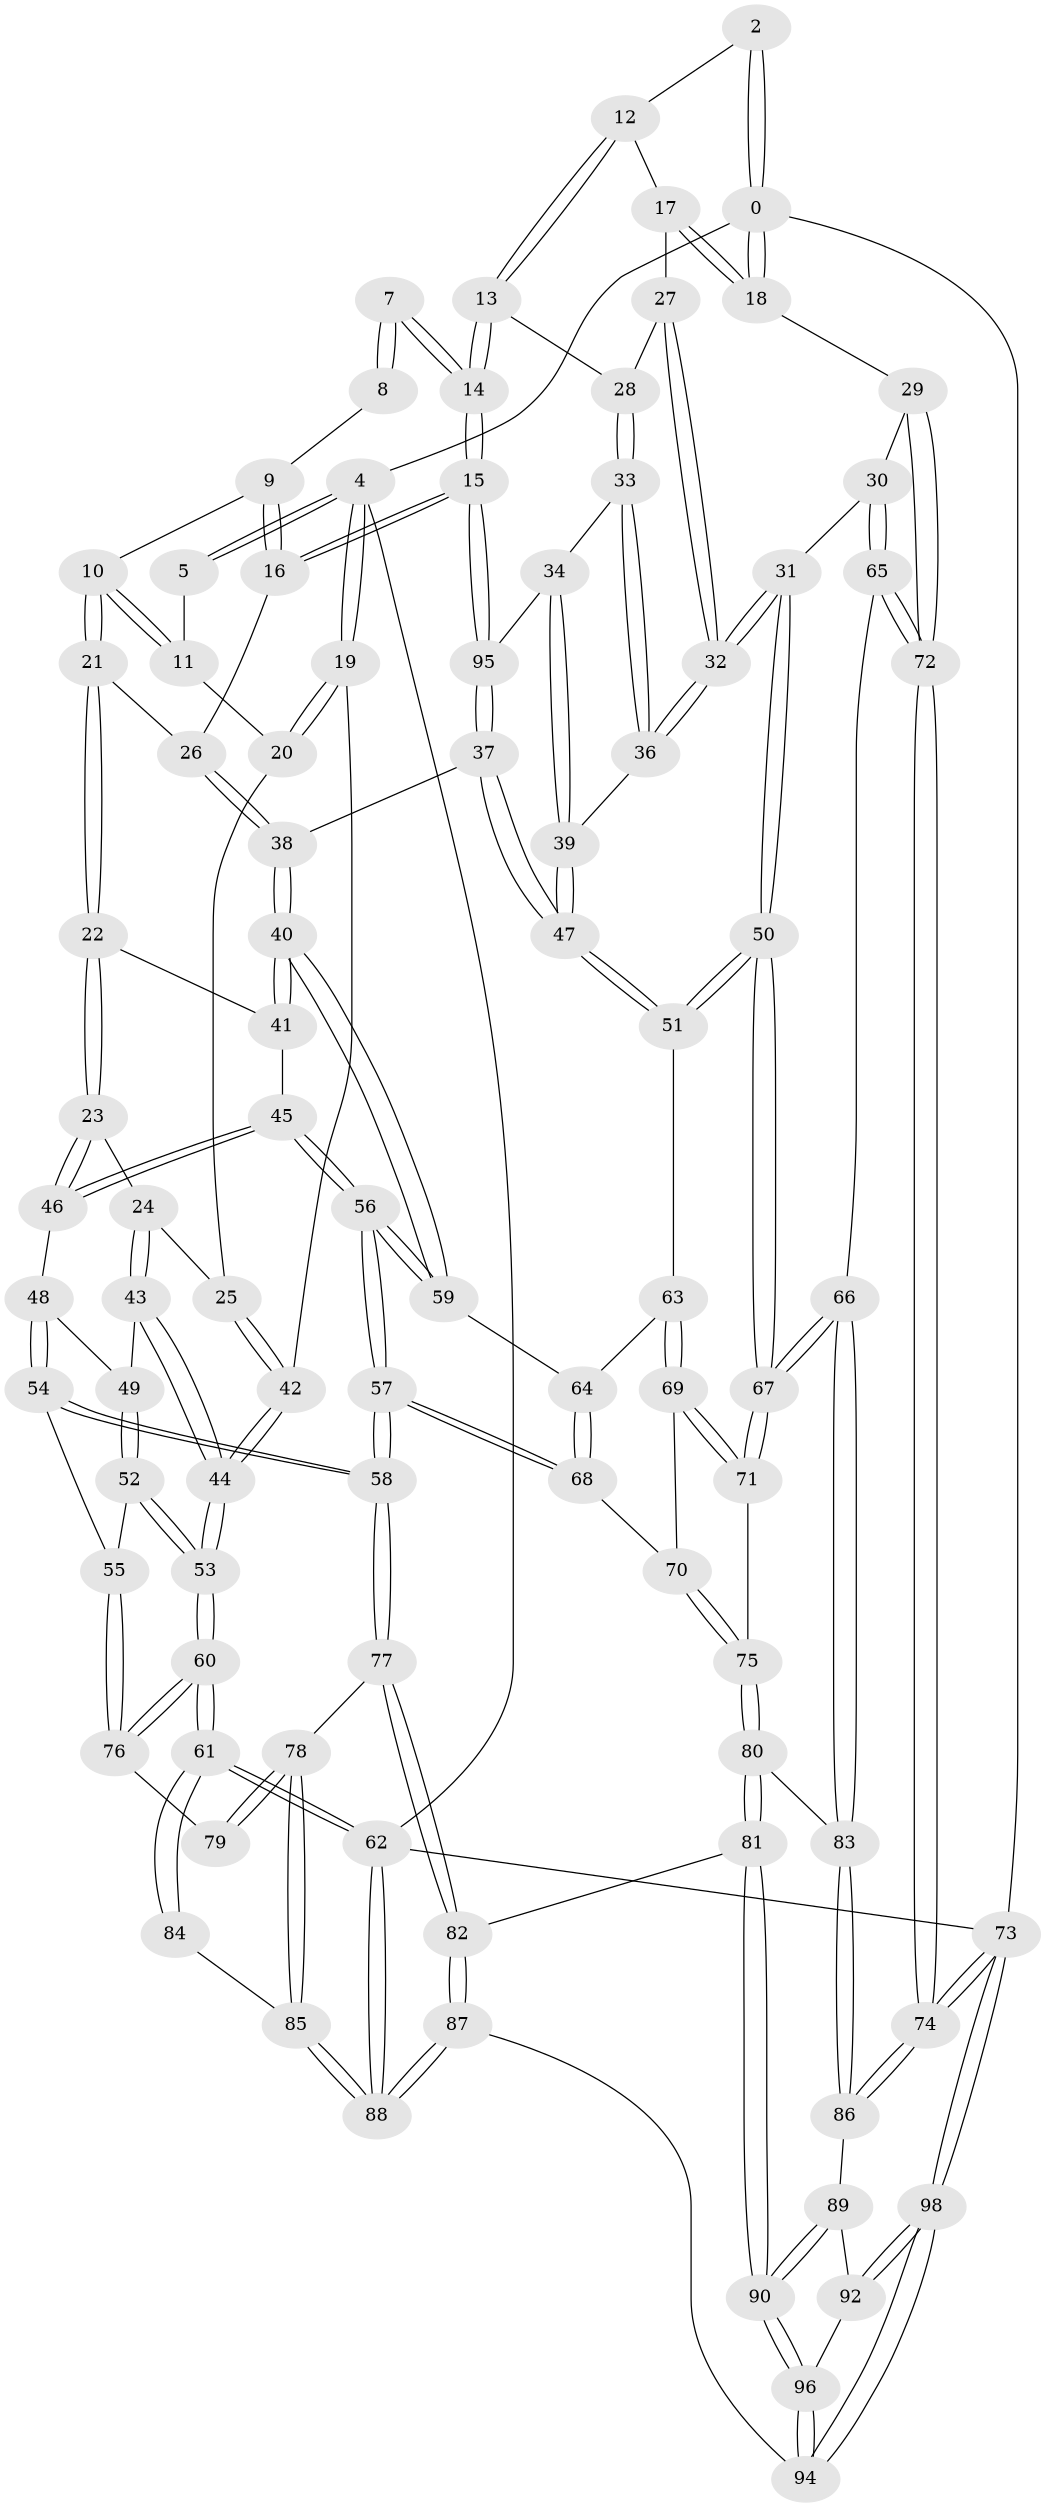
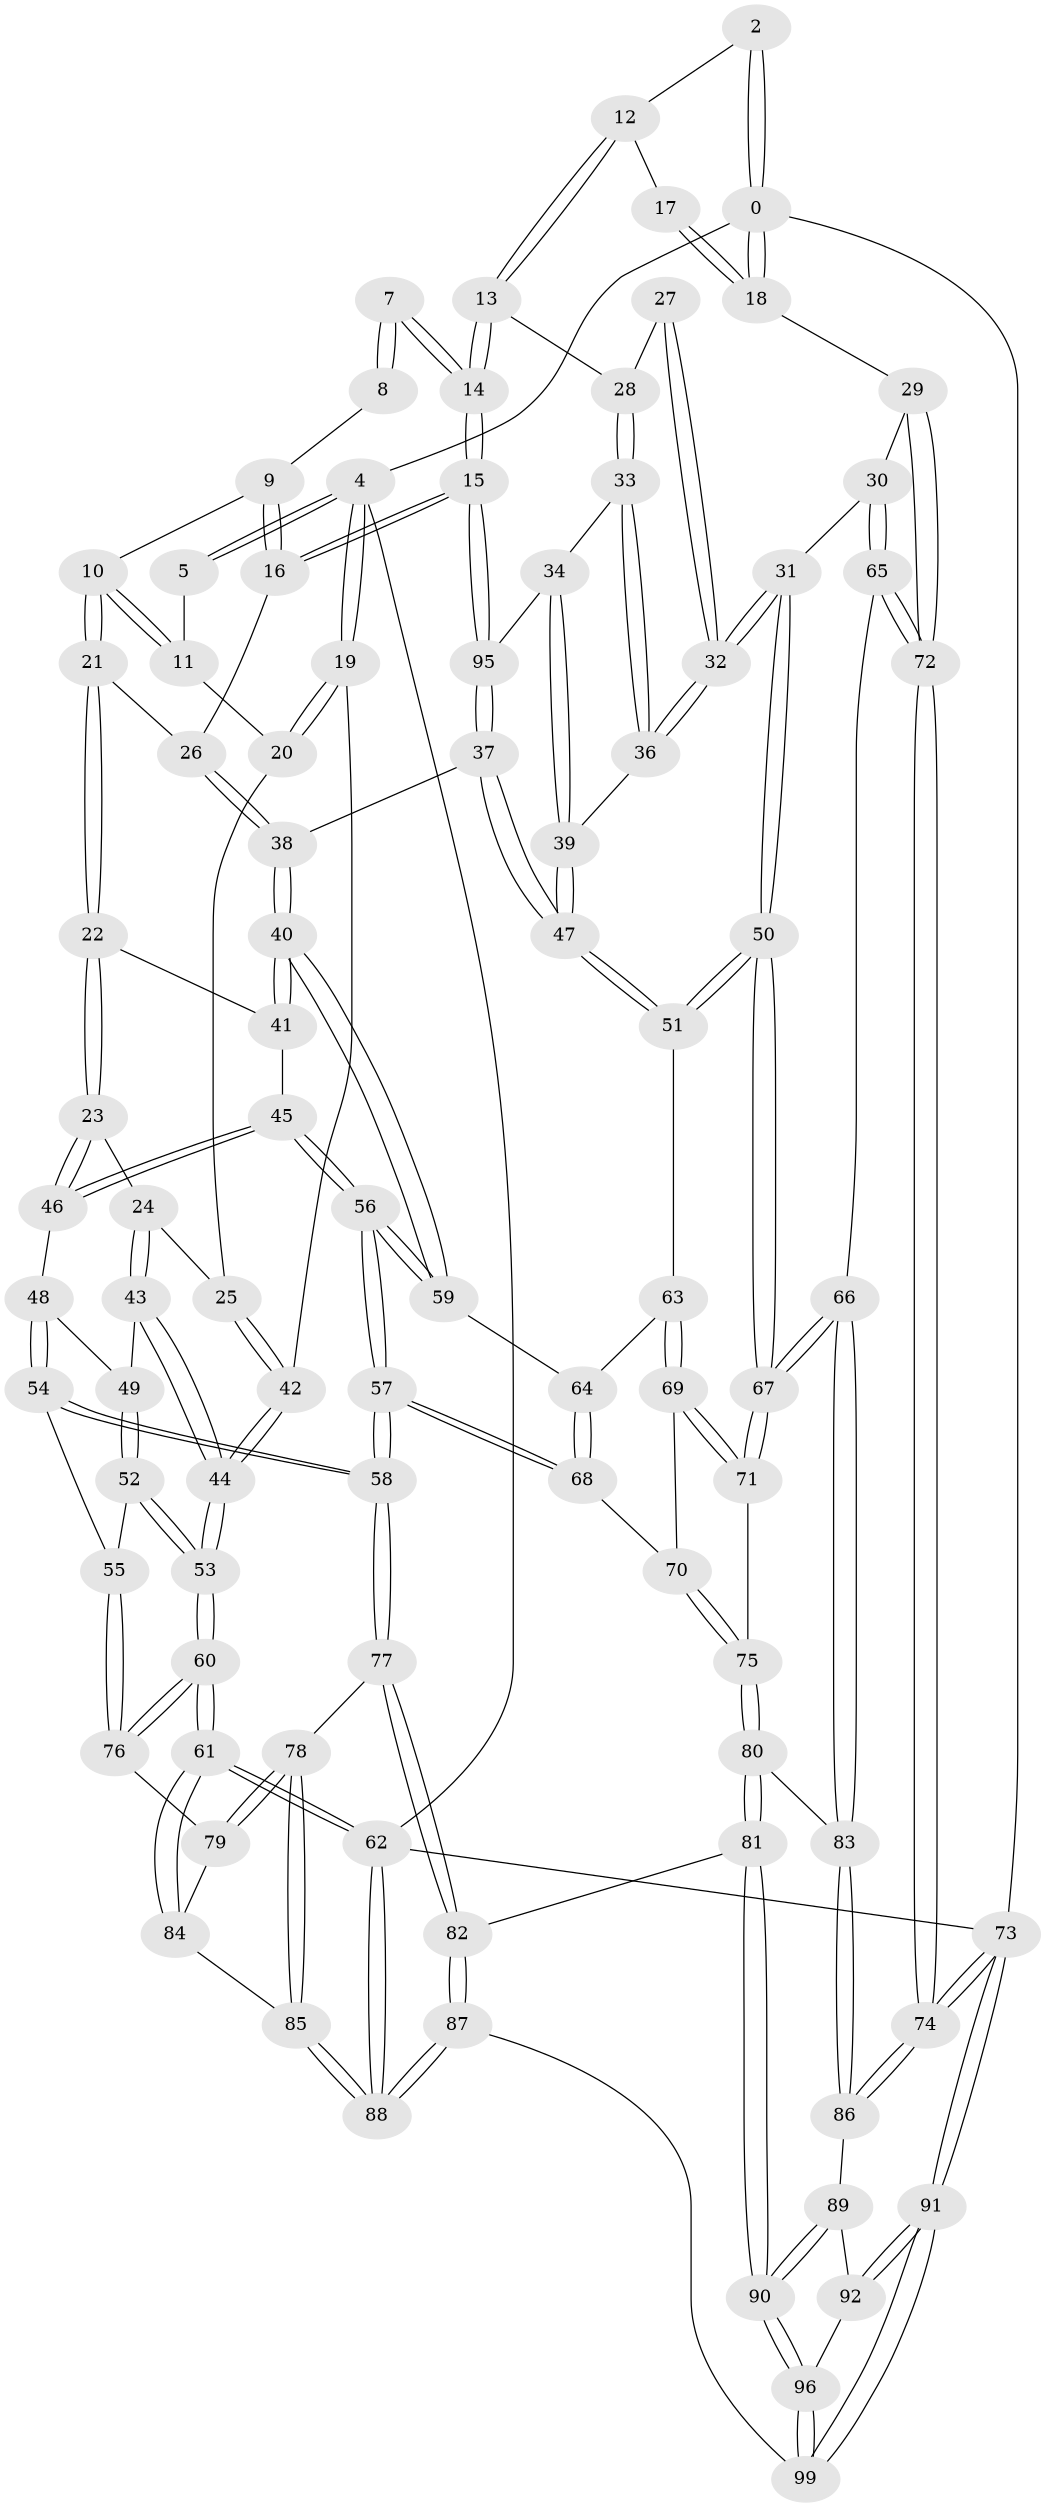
(666, 263) -> none
none -> (195, 1889)
(932, 2207) -> (932, 2207)
(806, 2479) -> (806, 2479)
